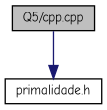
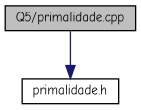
(53, 18) -> (70, 18)
